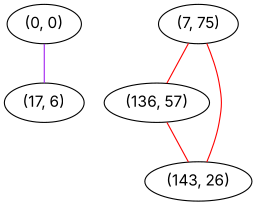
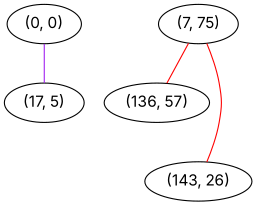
(44, 103) -> (44, 103)
(178, 142) -> none
